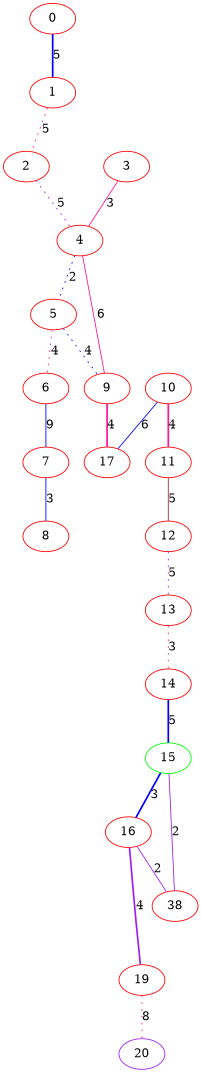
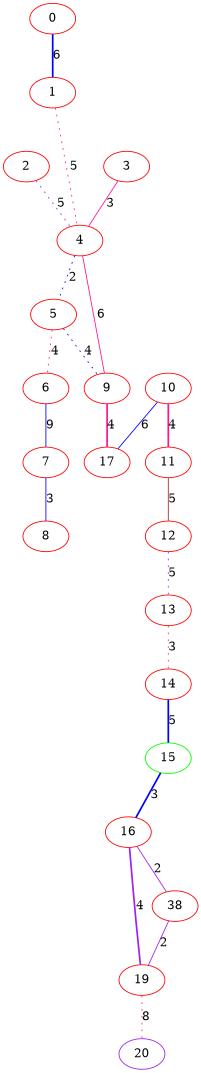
(57, 56) -> (57, 56)
(40, 130) -> (66, 167)
(172, 832) -> (159, 943)
